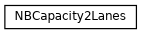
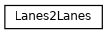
(71, 17) -> (54, 17)
